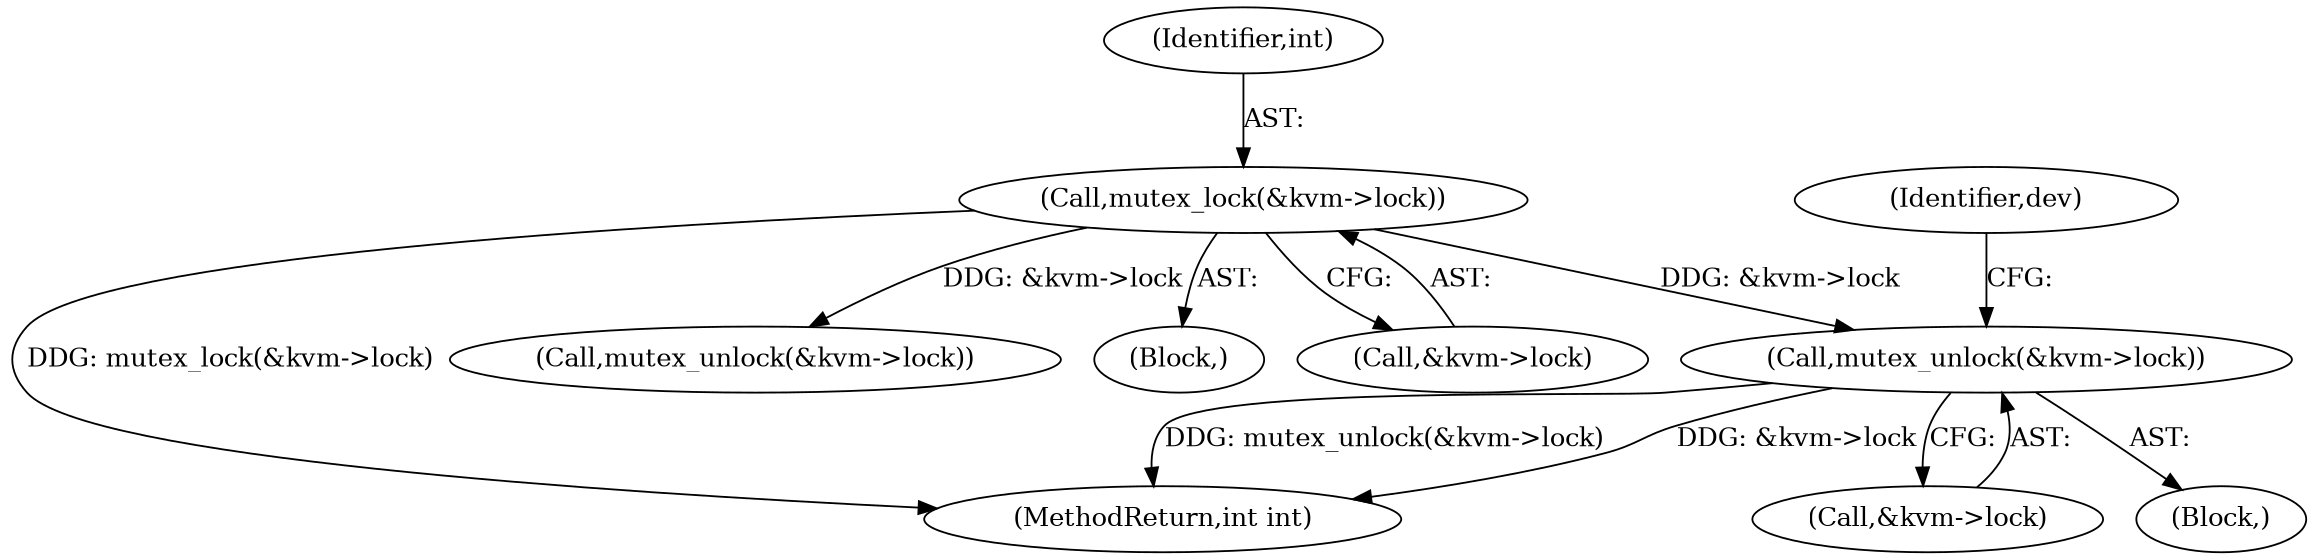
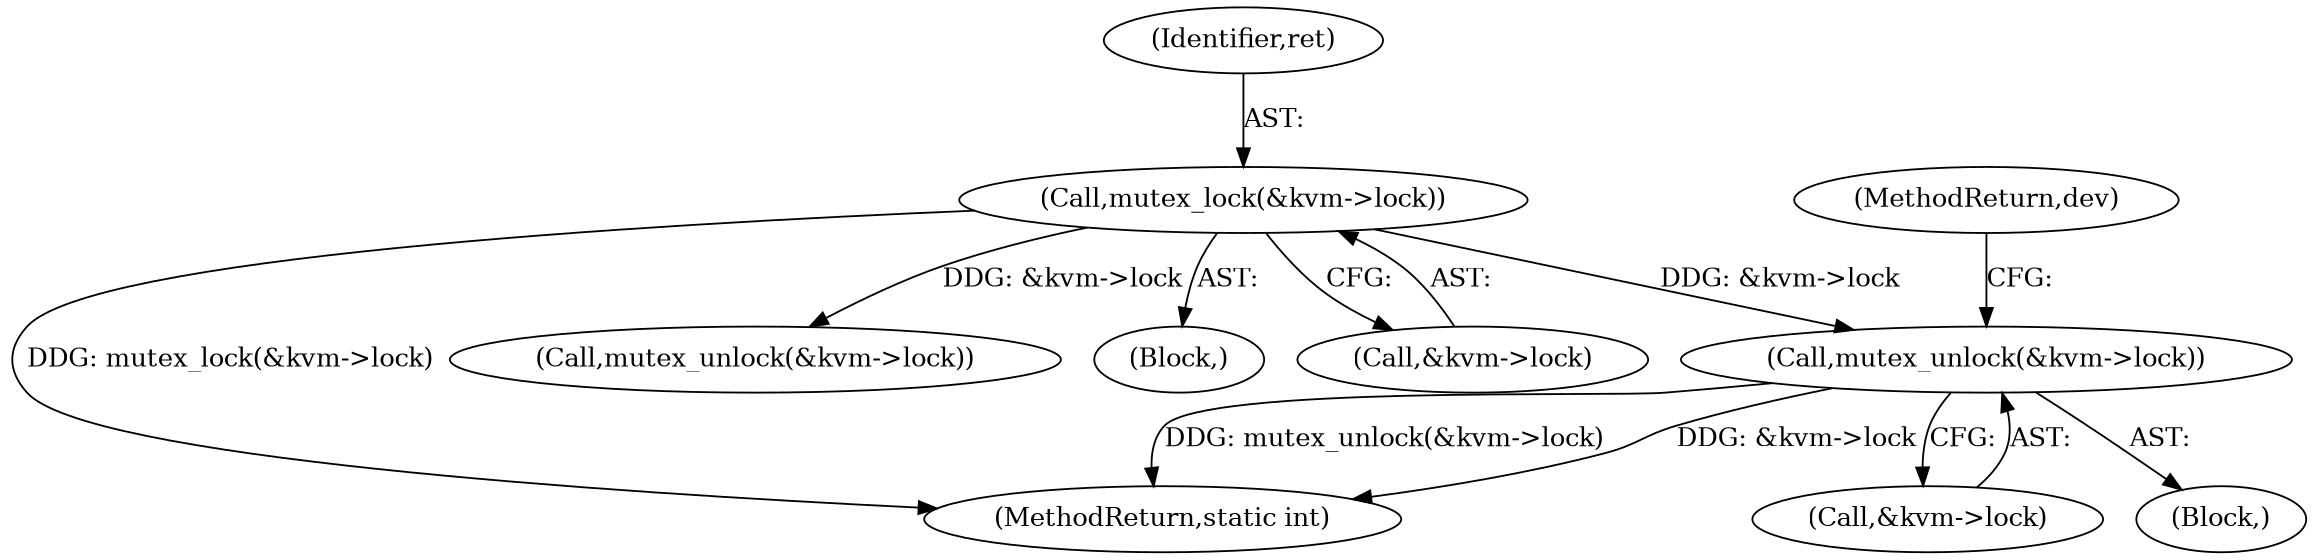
(1243, 40) -> (1243, 40)
(1986, 200) -> (1986, 200)
(1163, 519) -> (1163, 519)
